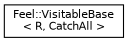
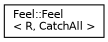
(64, 21) -> (54, 21)
